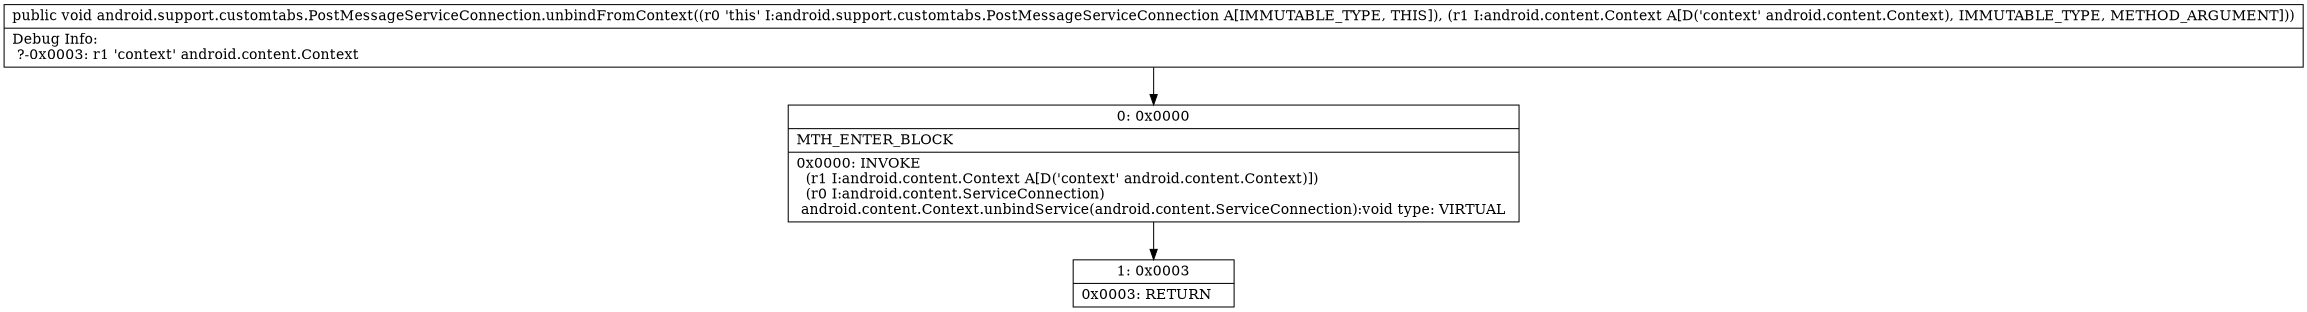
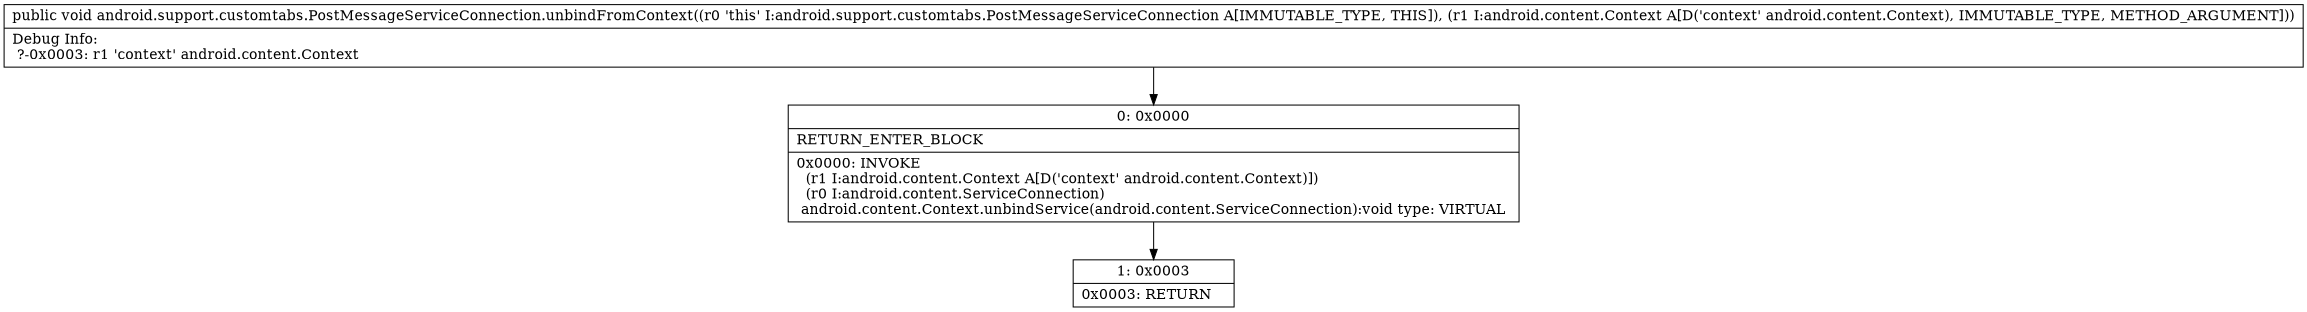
(875, 140) -> (890, 140)
